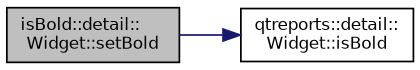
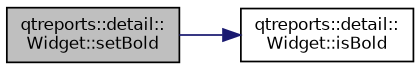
(93, 35) -> (93, 35)
